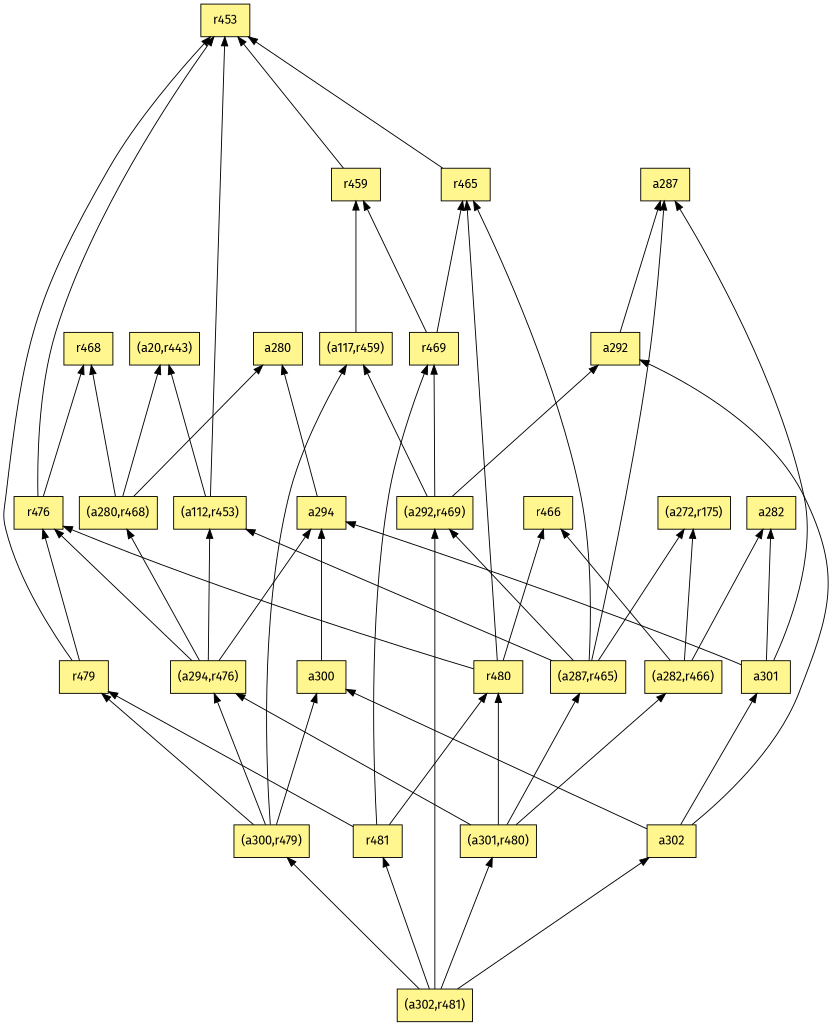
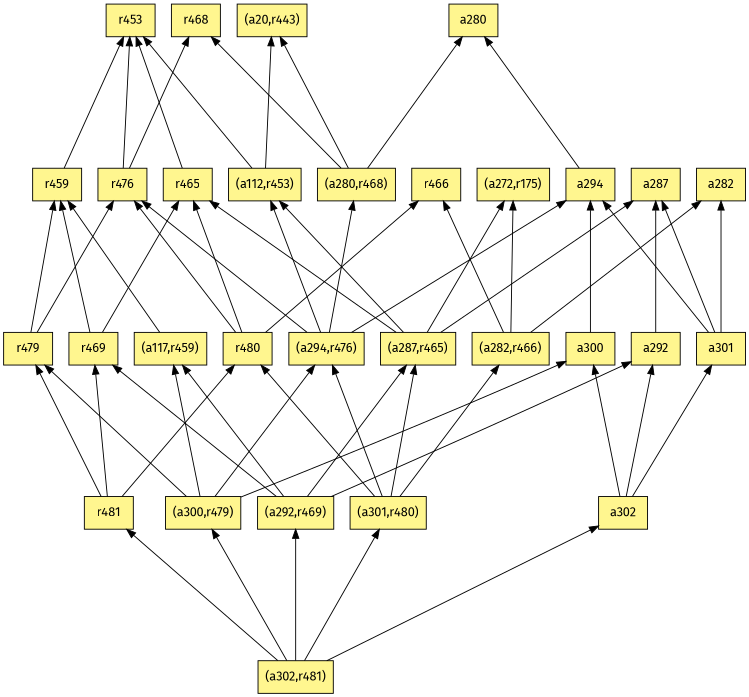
(32, 337) -> (42, 271)
(515, 598) -> (352, 438)
